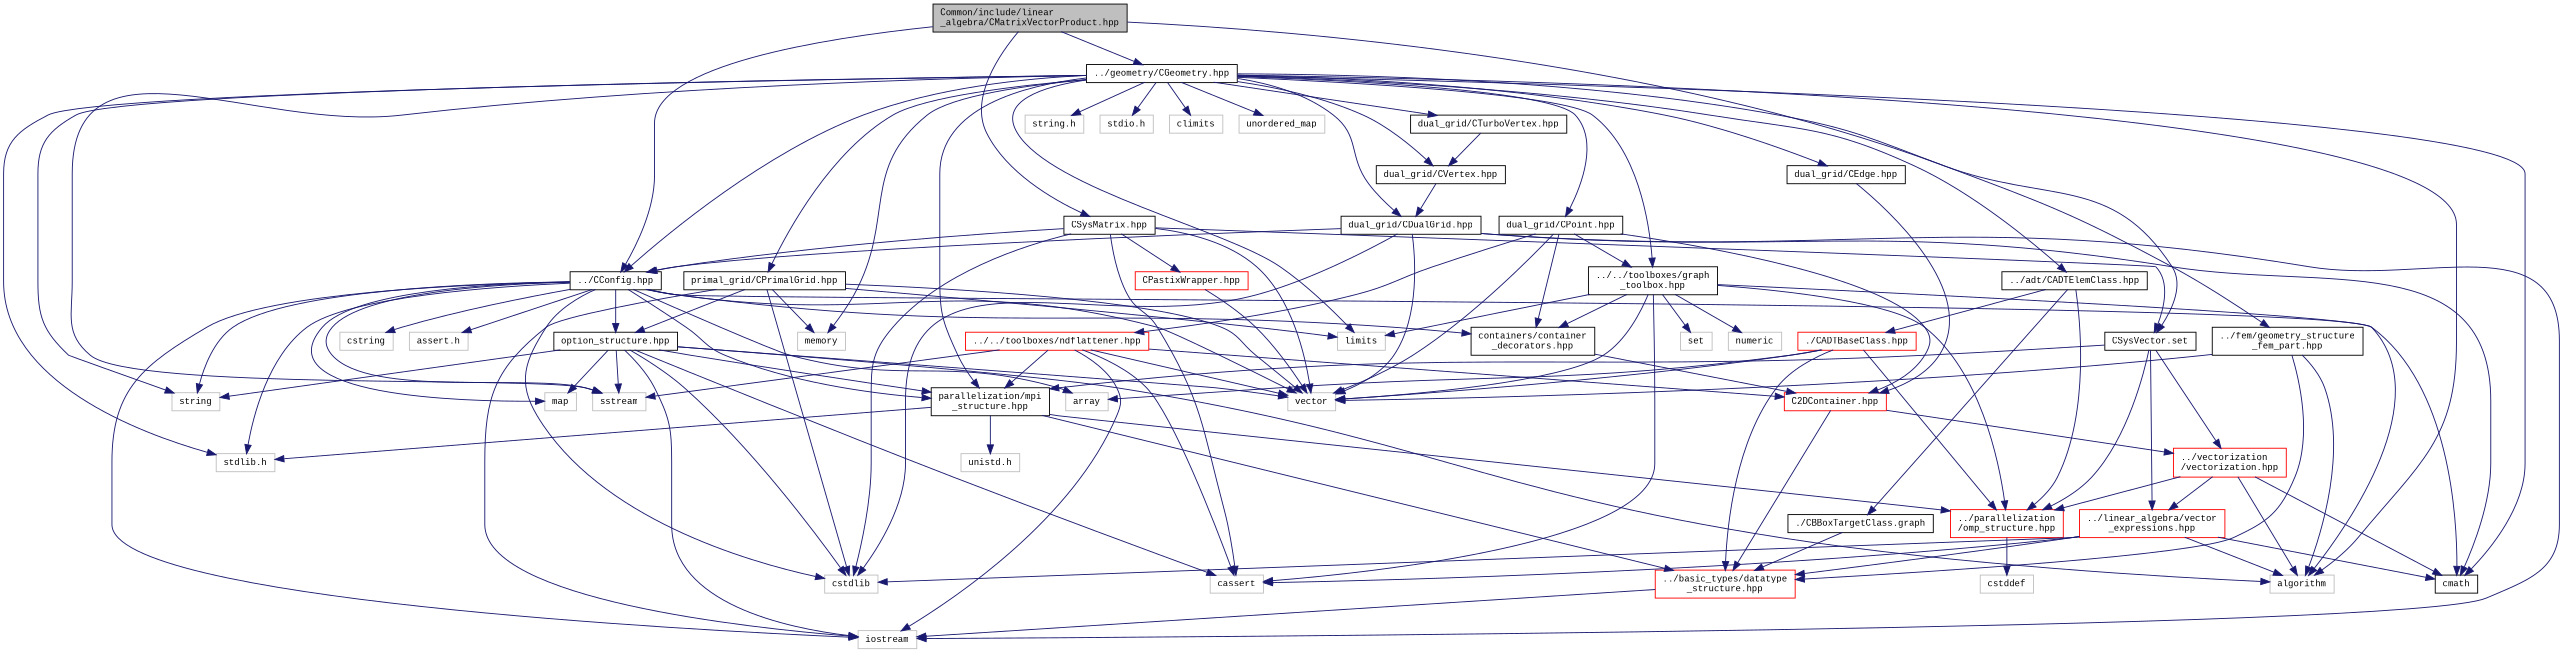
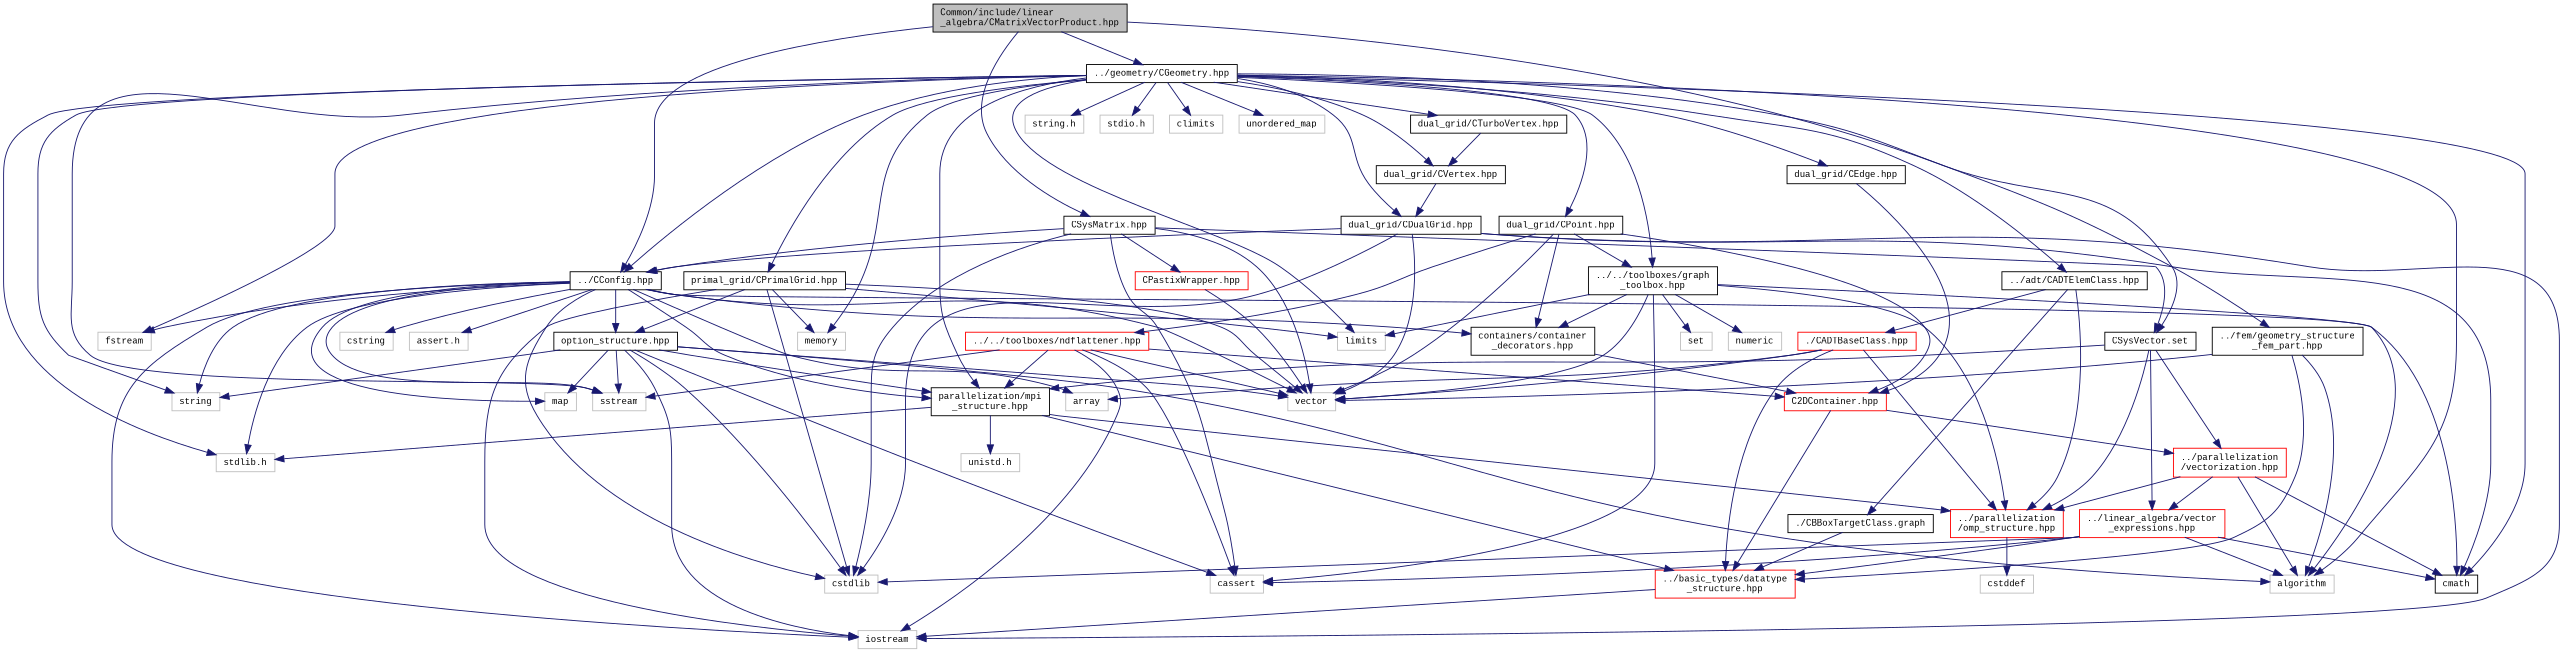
none -> (125, 341)
(2230, 463) -> (2230, 463)
